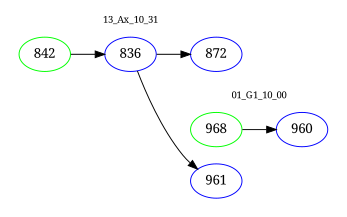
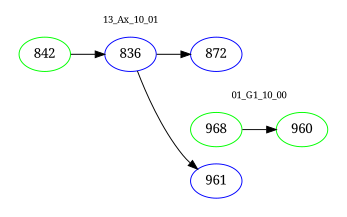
(131, 20) -> (131, 20)
(302, 130) -> (302, 130)
